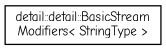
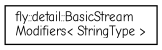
(83, 25) -> (81, 25)
